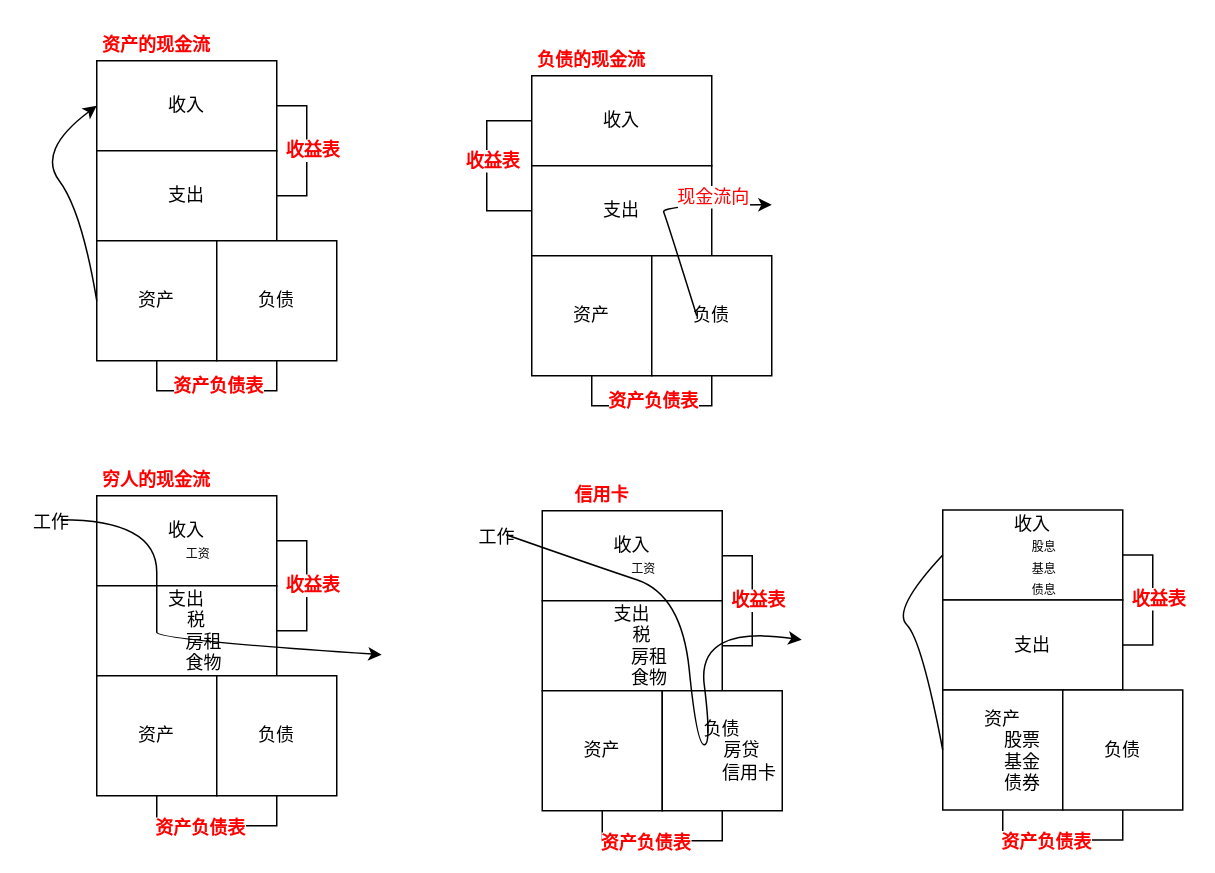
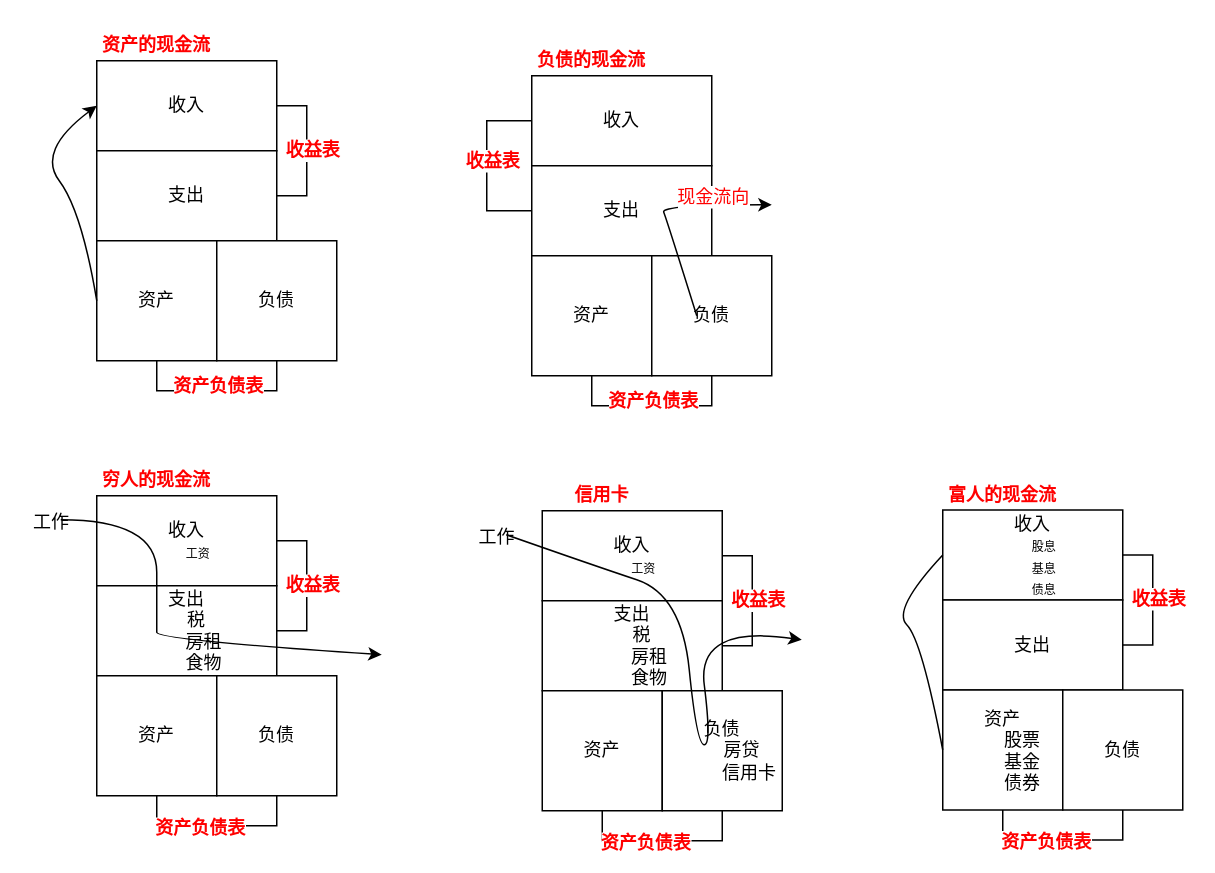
none -> (1003, 495)
